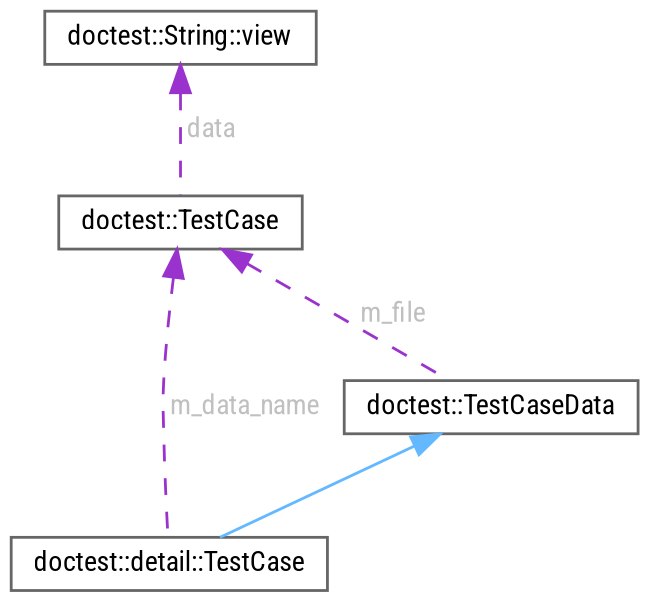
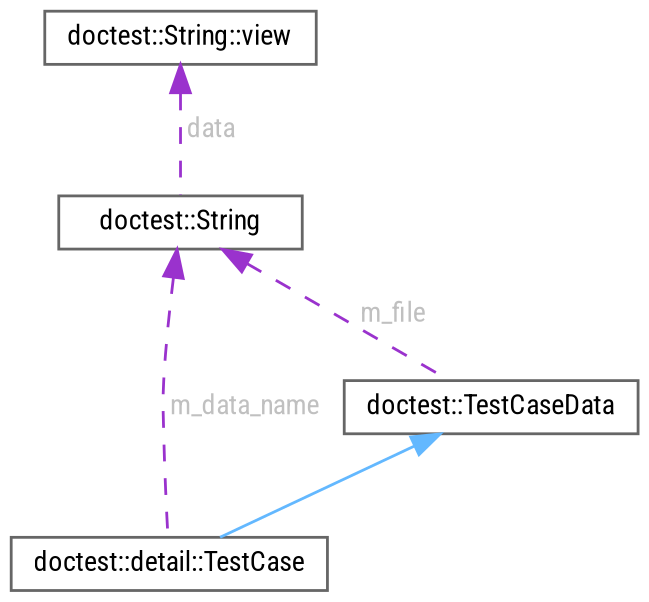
(181, 222) -> (181, 222)
